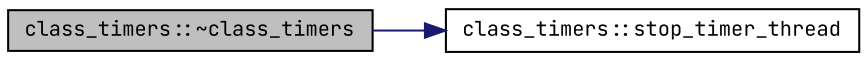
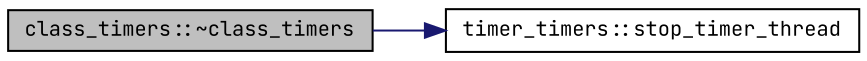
(653, 31) -> (653, 31)
